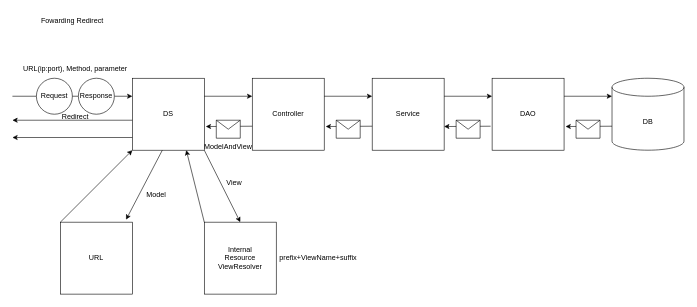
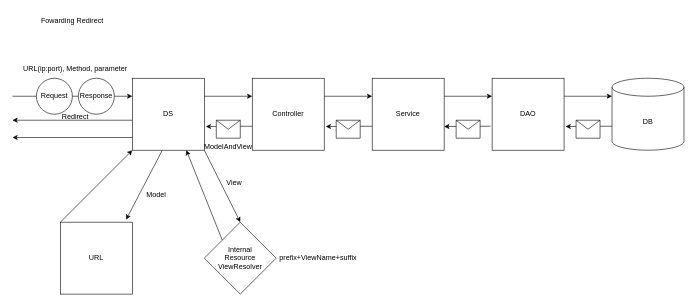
(240, 258) -> (240, 258)
